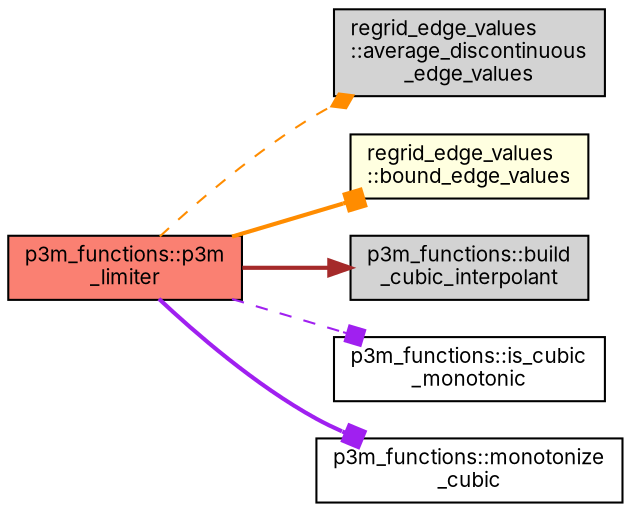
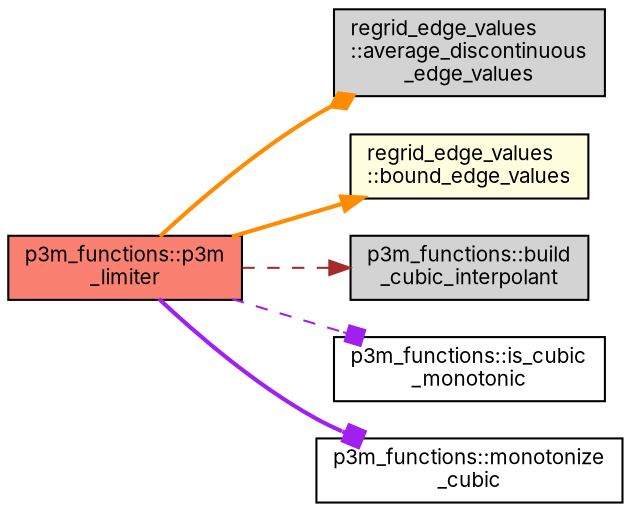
(242, 167) -> (242, 167)
(288, 220) -> (288, 220)
(286, 268) -> (286, 268)
